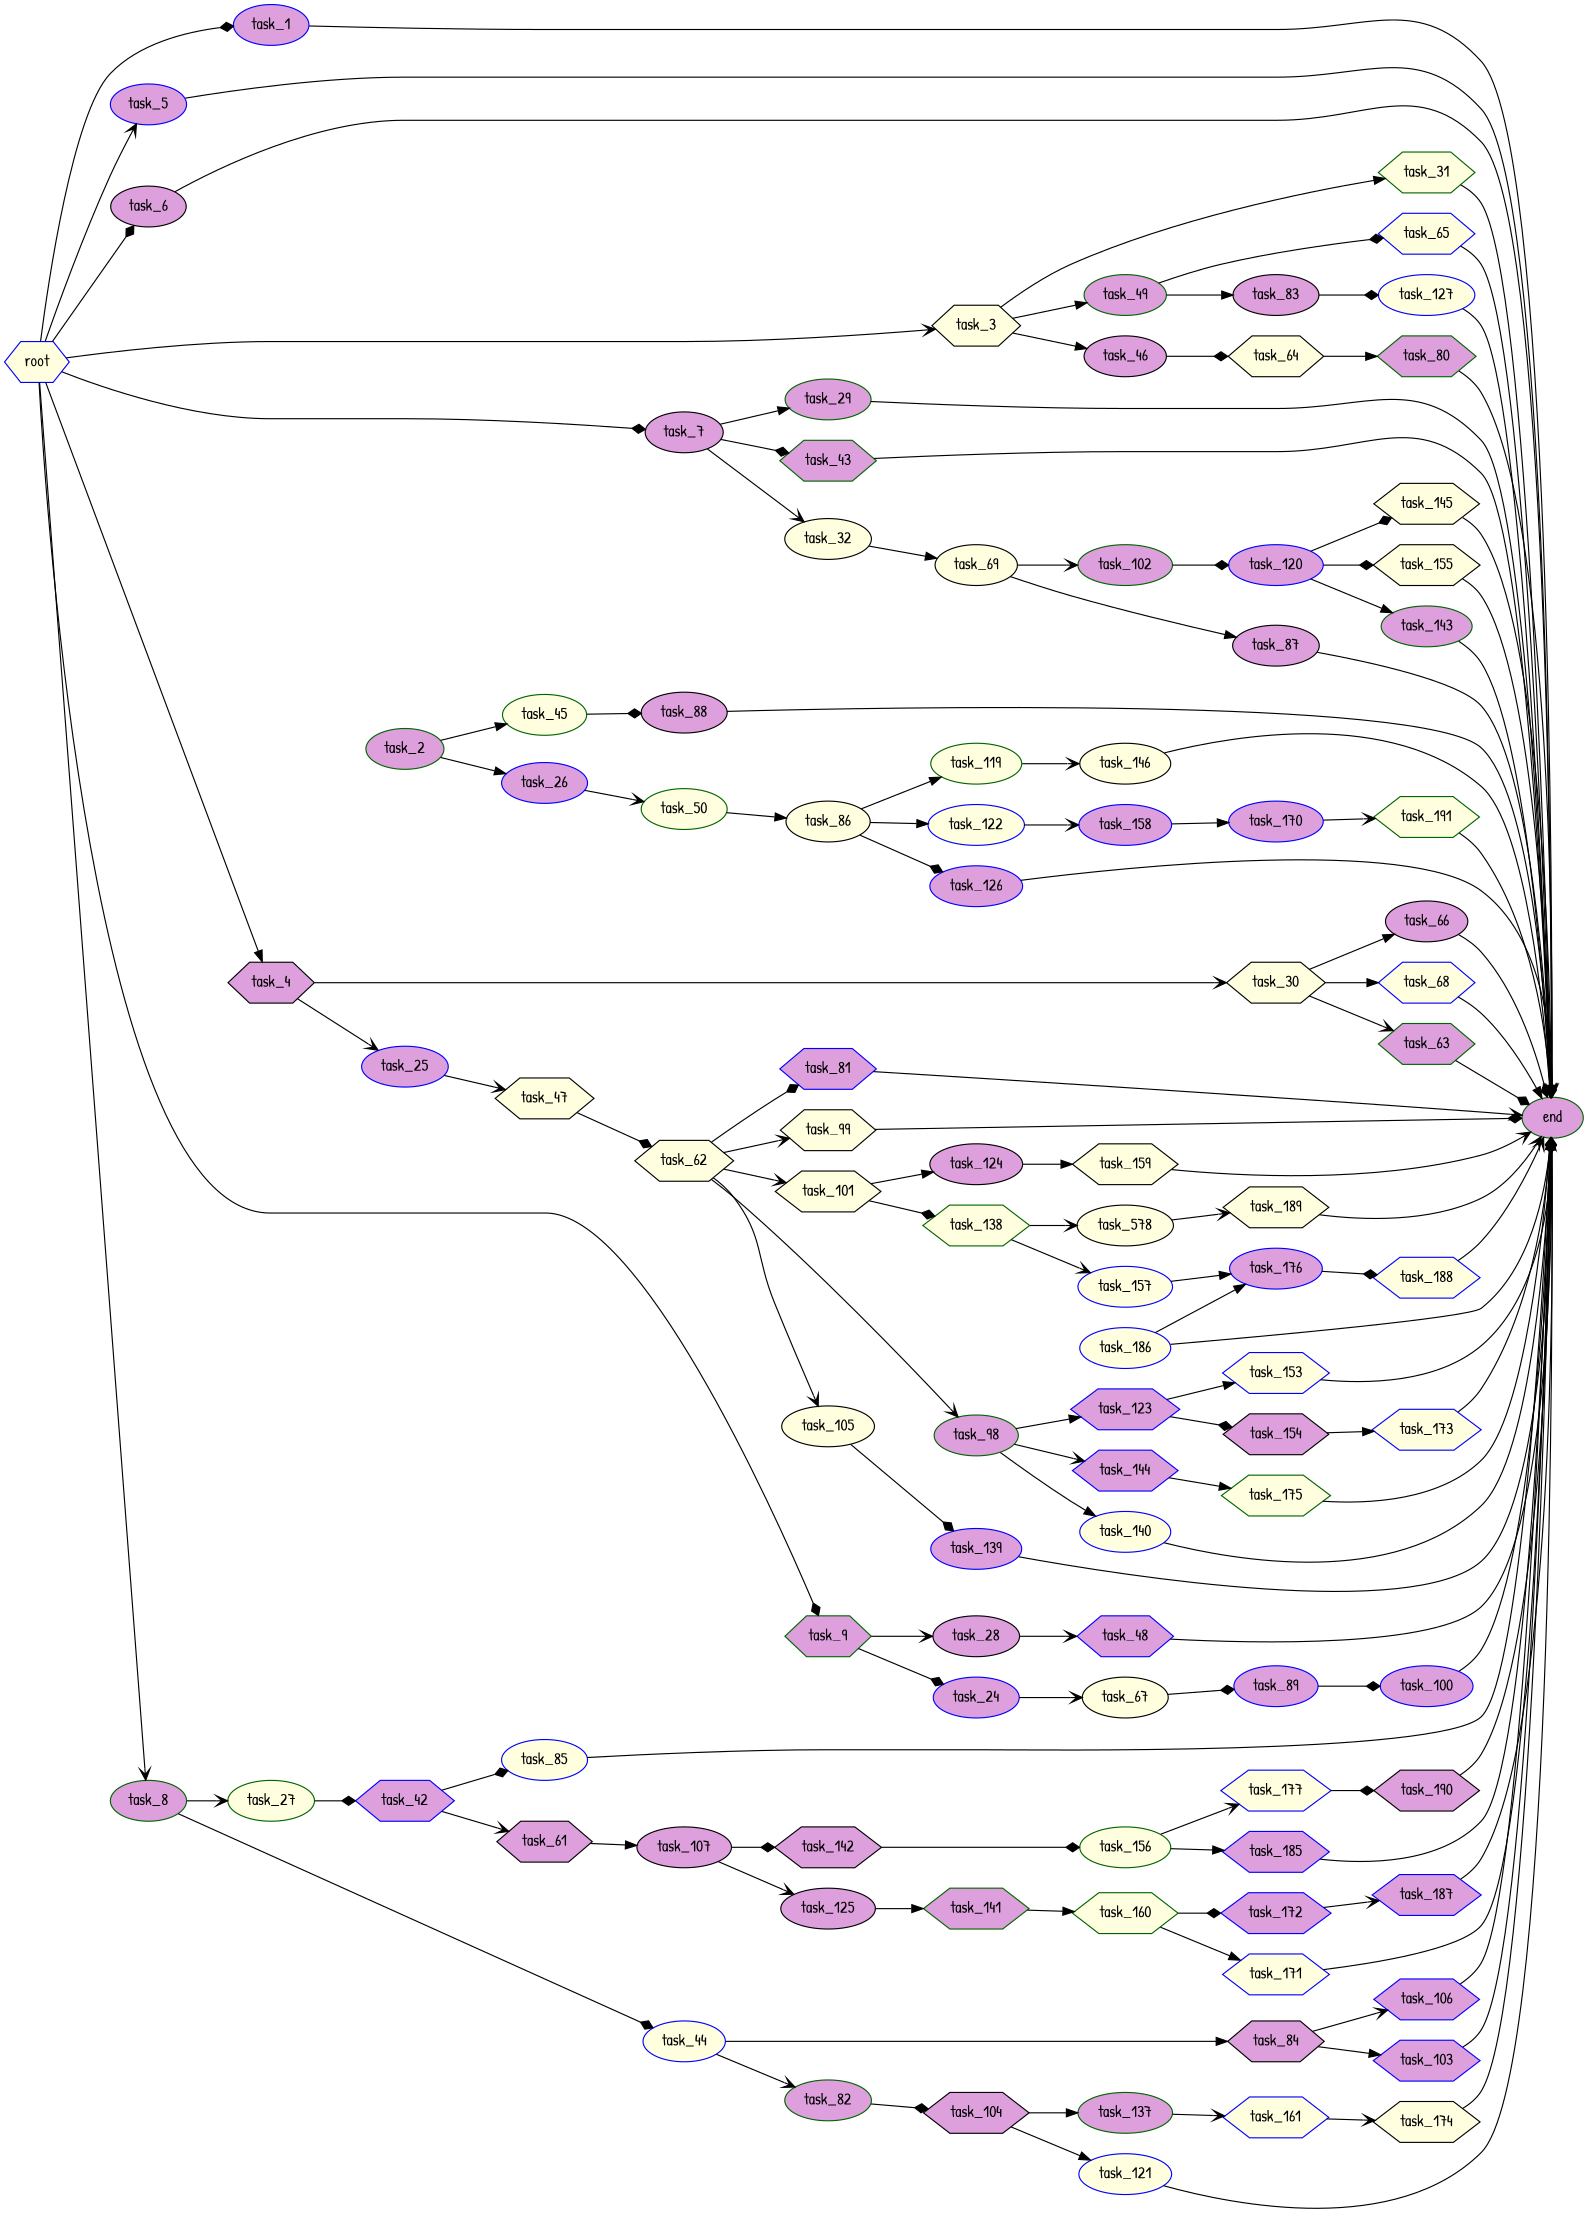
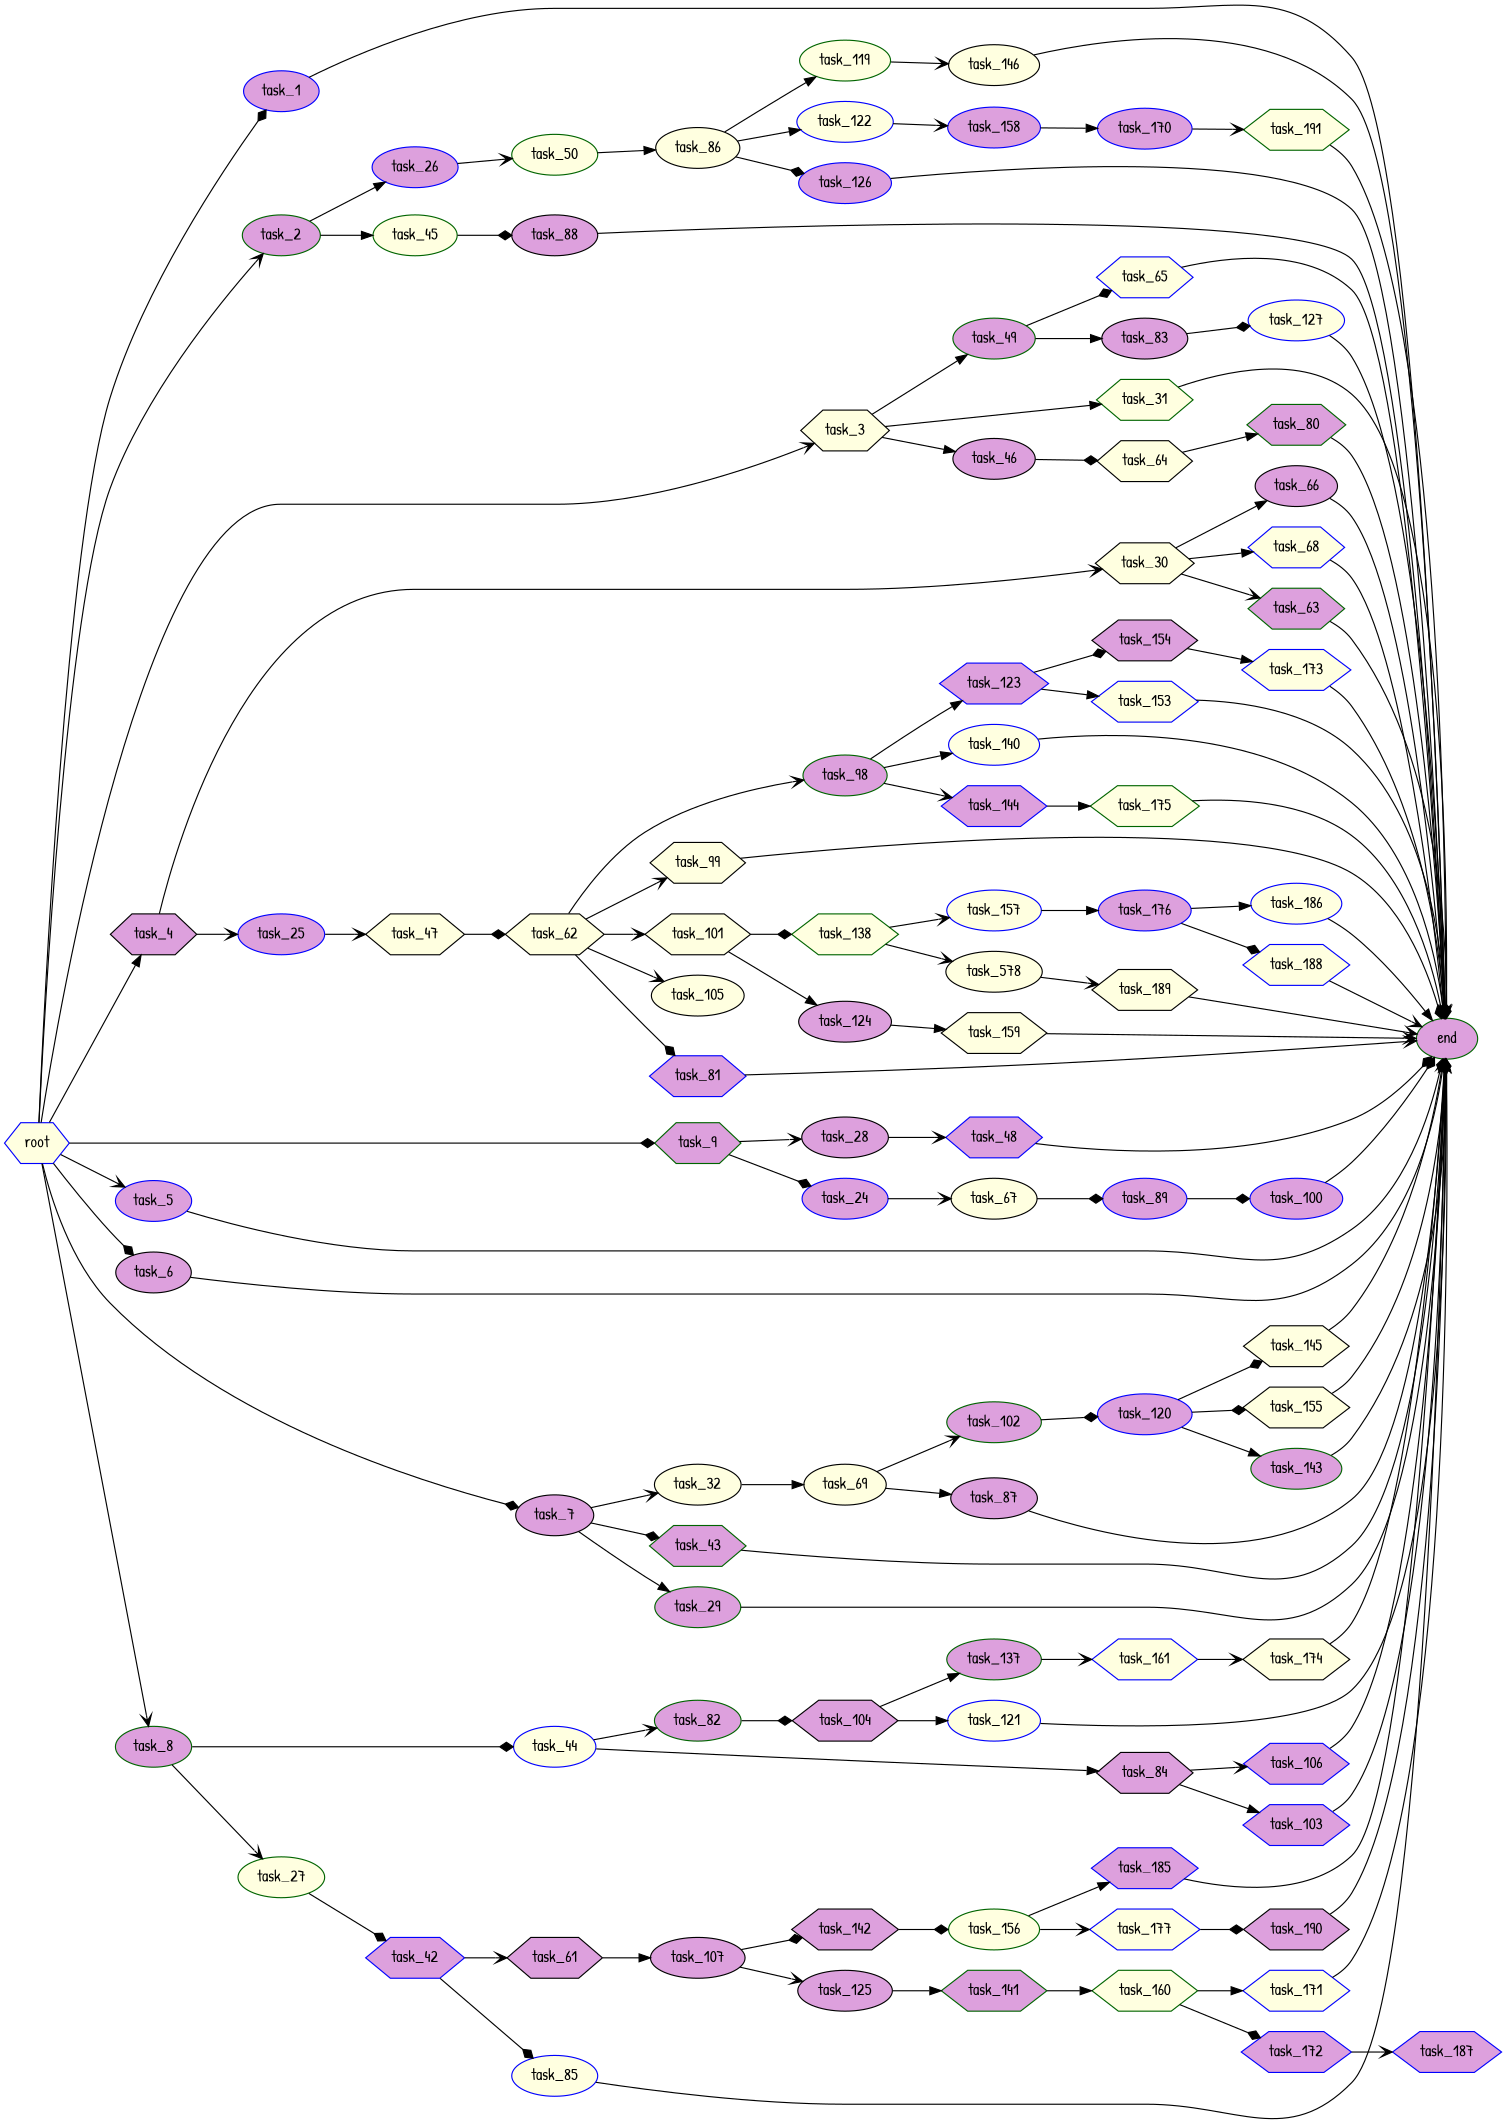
none -> (78, 647)
(1195, 1311) -> (1215, 907)
(1543, 1524) -> none
(976, 1549) -> none
